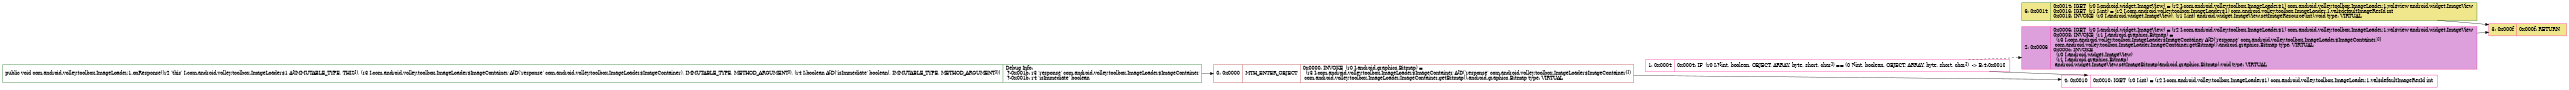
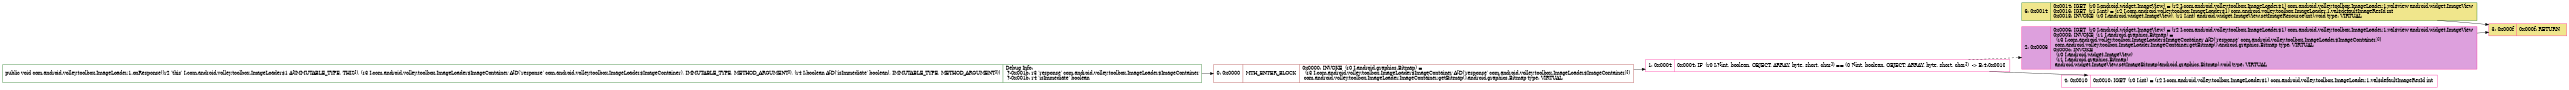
(1271, 73) -> (1271, 73)
(1846, 77) -> (1638, 69)
